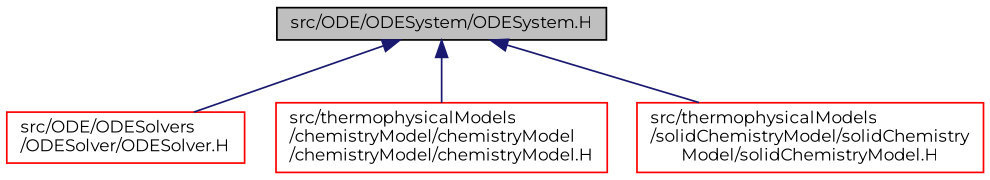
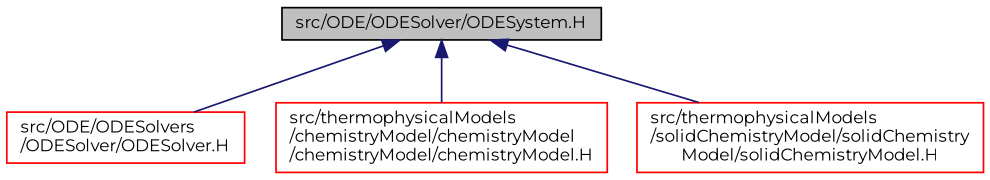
(442, 24) -> (442, 24)
